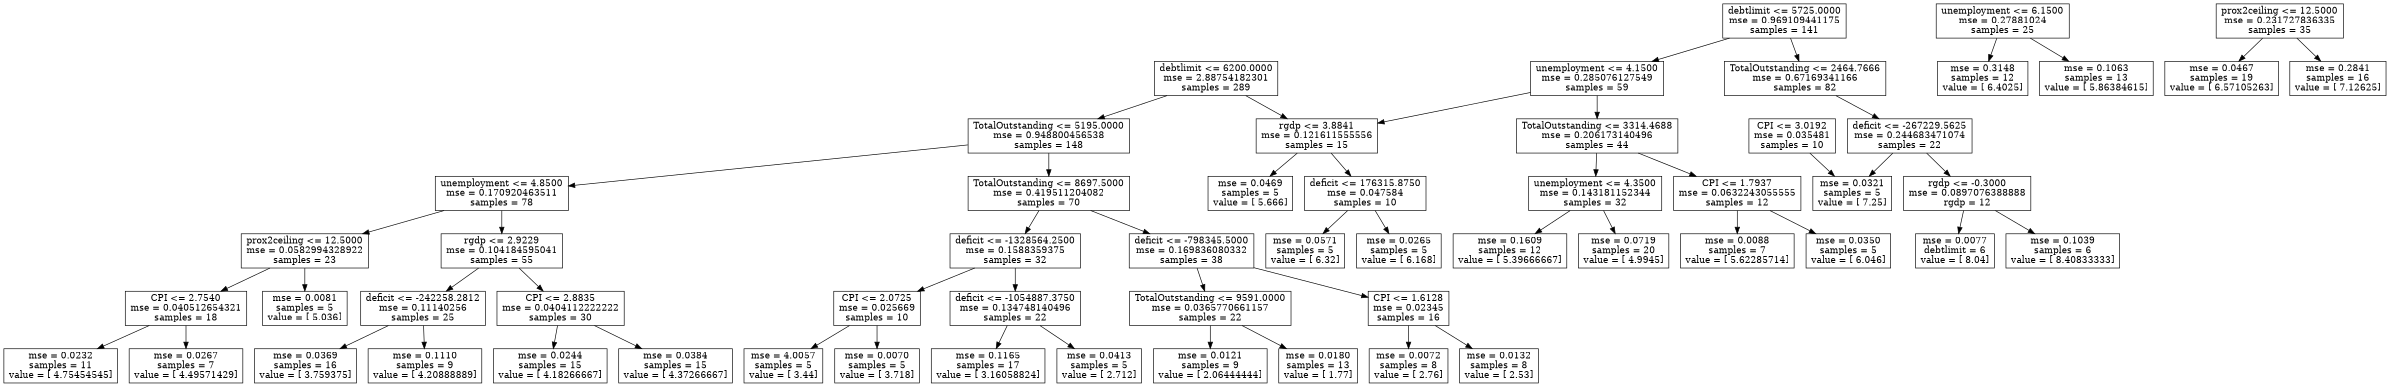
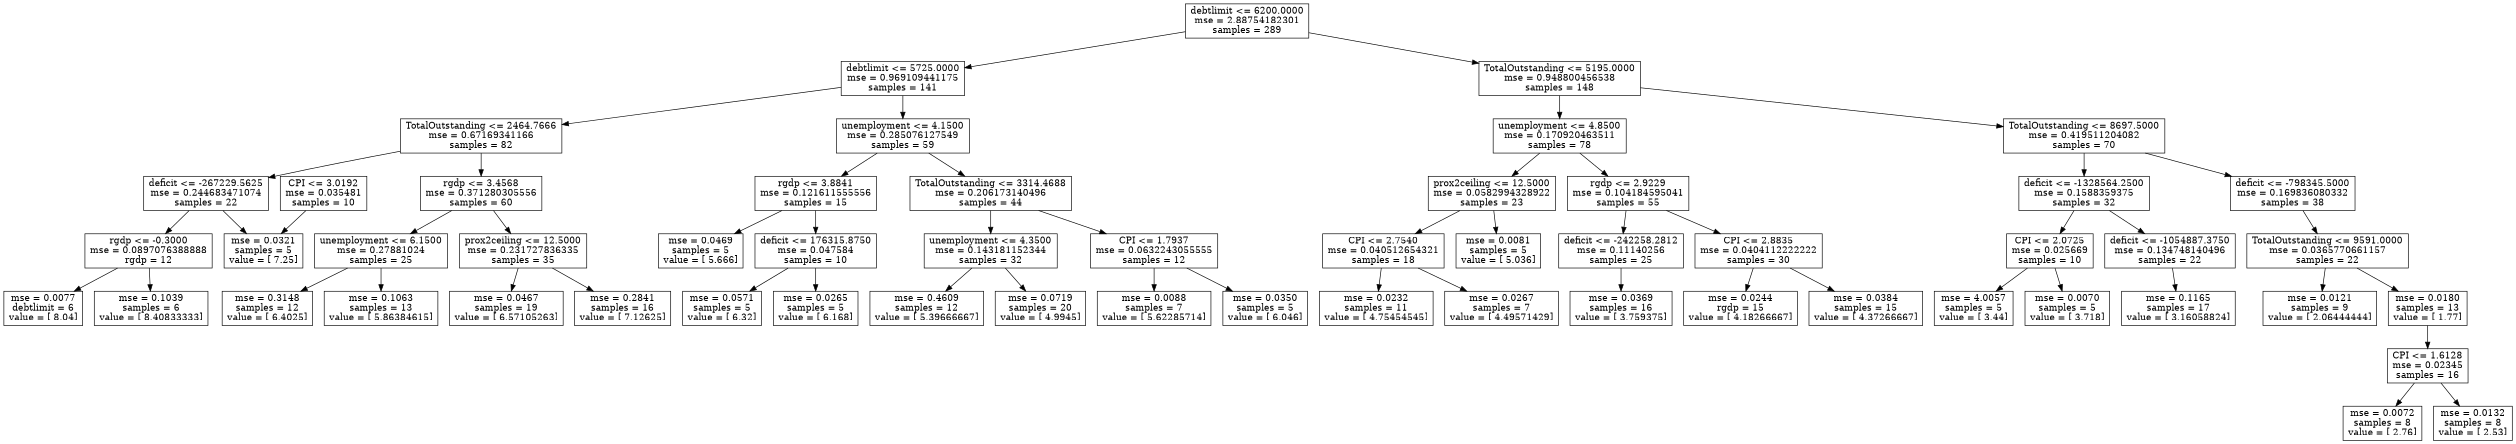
(1264, 106) -> (1078, 49)
none -> (481, 193)
(1510, 251) -> (927, 308)
(1308, 282) -> (2428, 334)
(425, 366) -> none
(550, 366) -> (1741, 308)
(1099, 366) -> none
